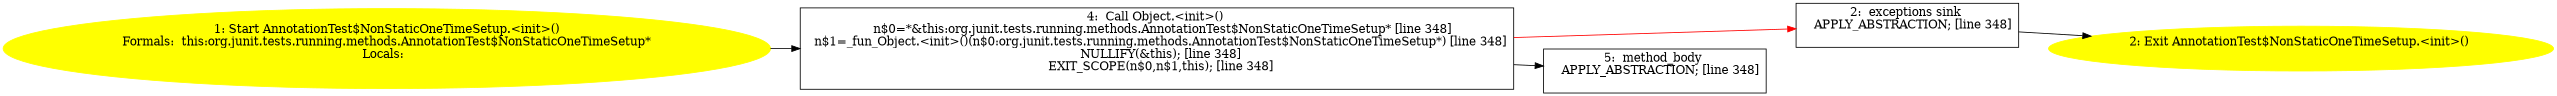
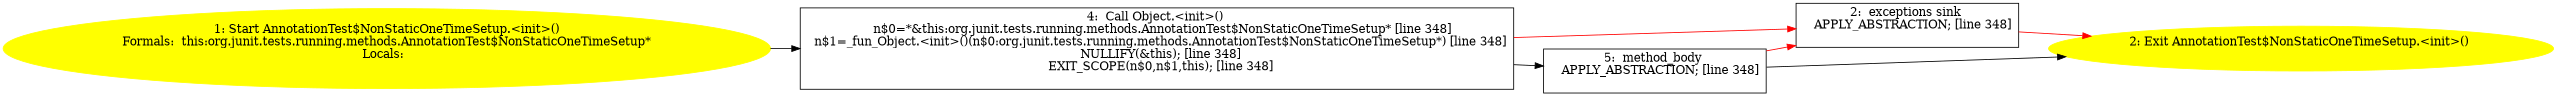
(2051, 34) -> (2051, 34)
none -> (1777, 49)
none -> (1912, 62)
